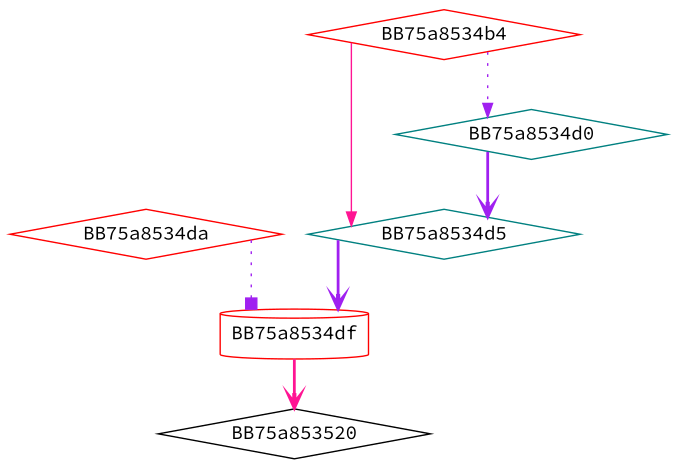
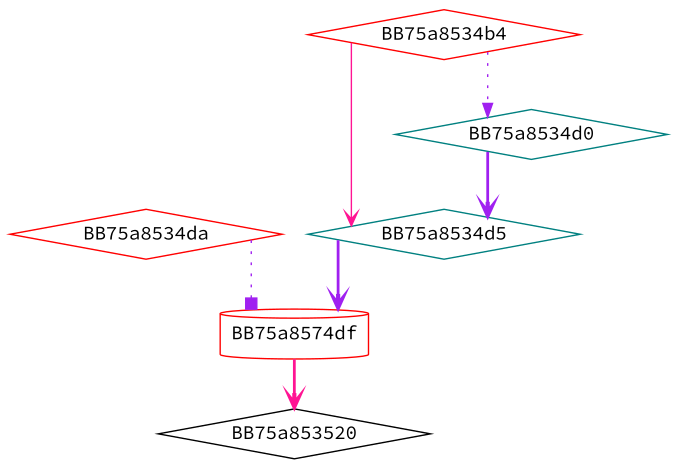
(351, 127) -> (351, 127)
(294, 334) -> (294, 334)
